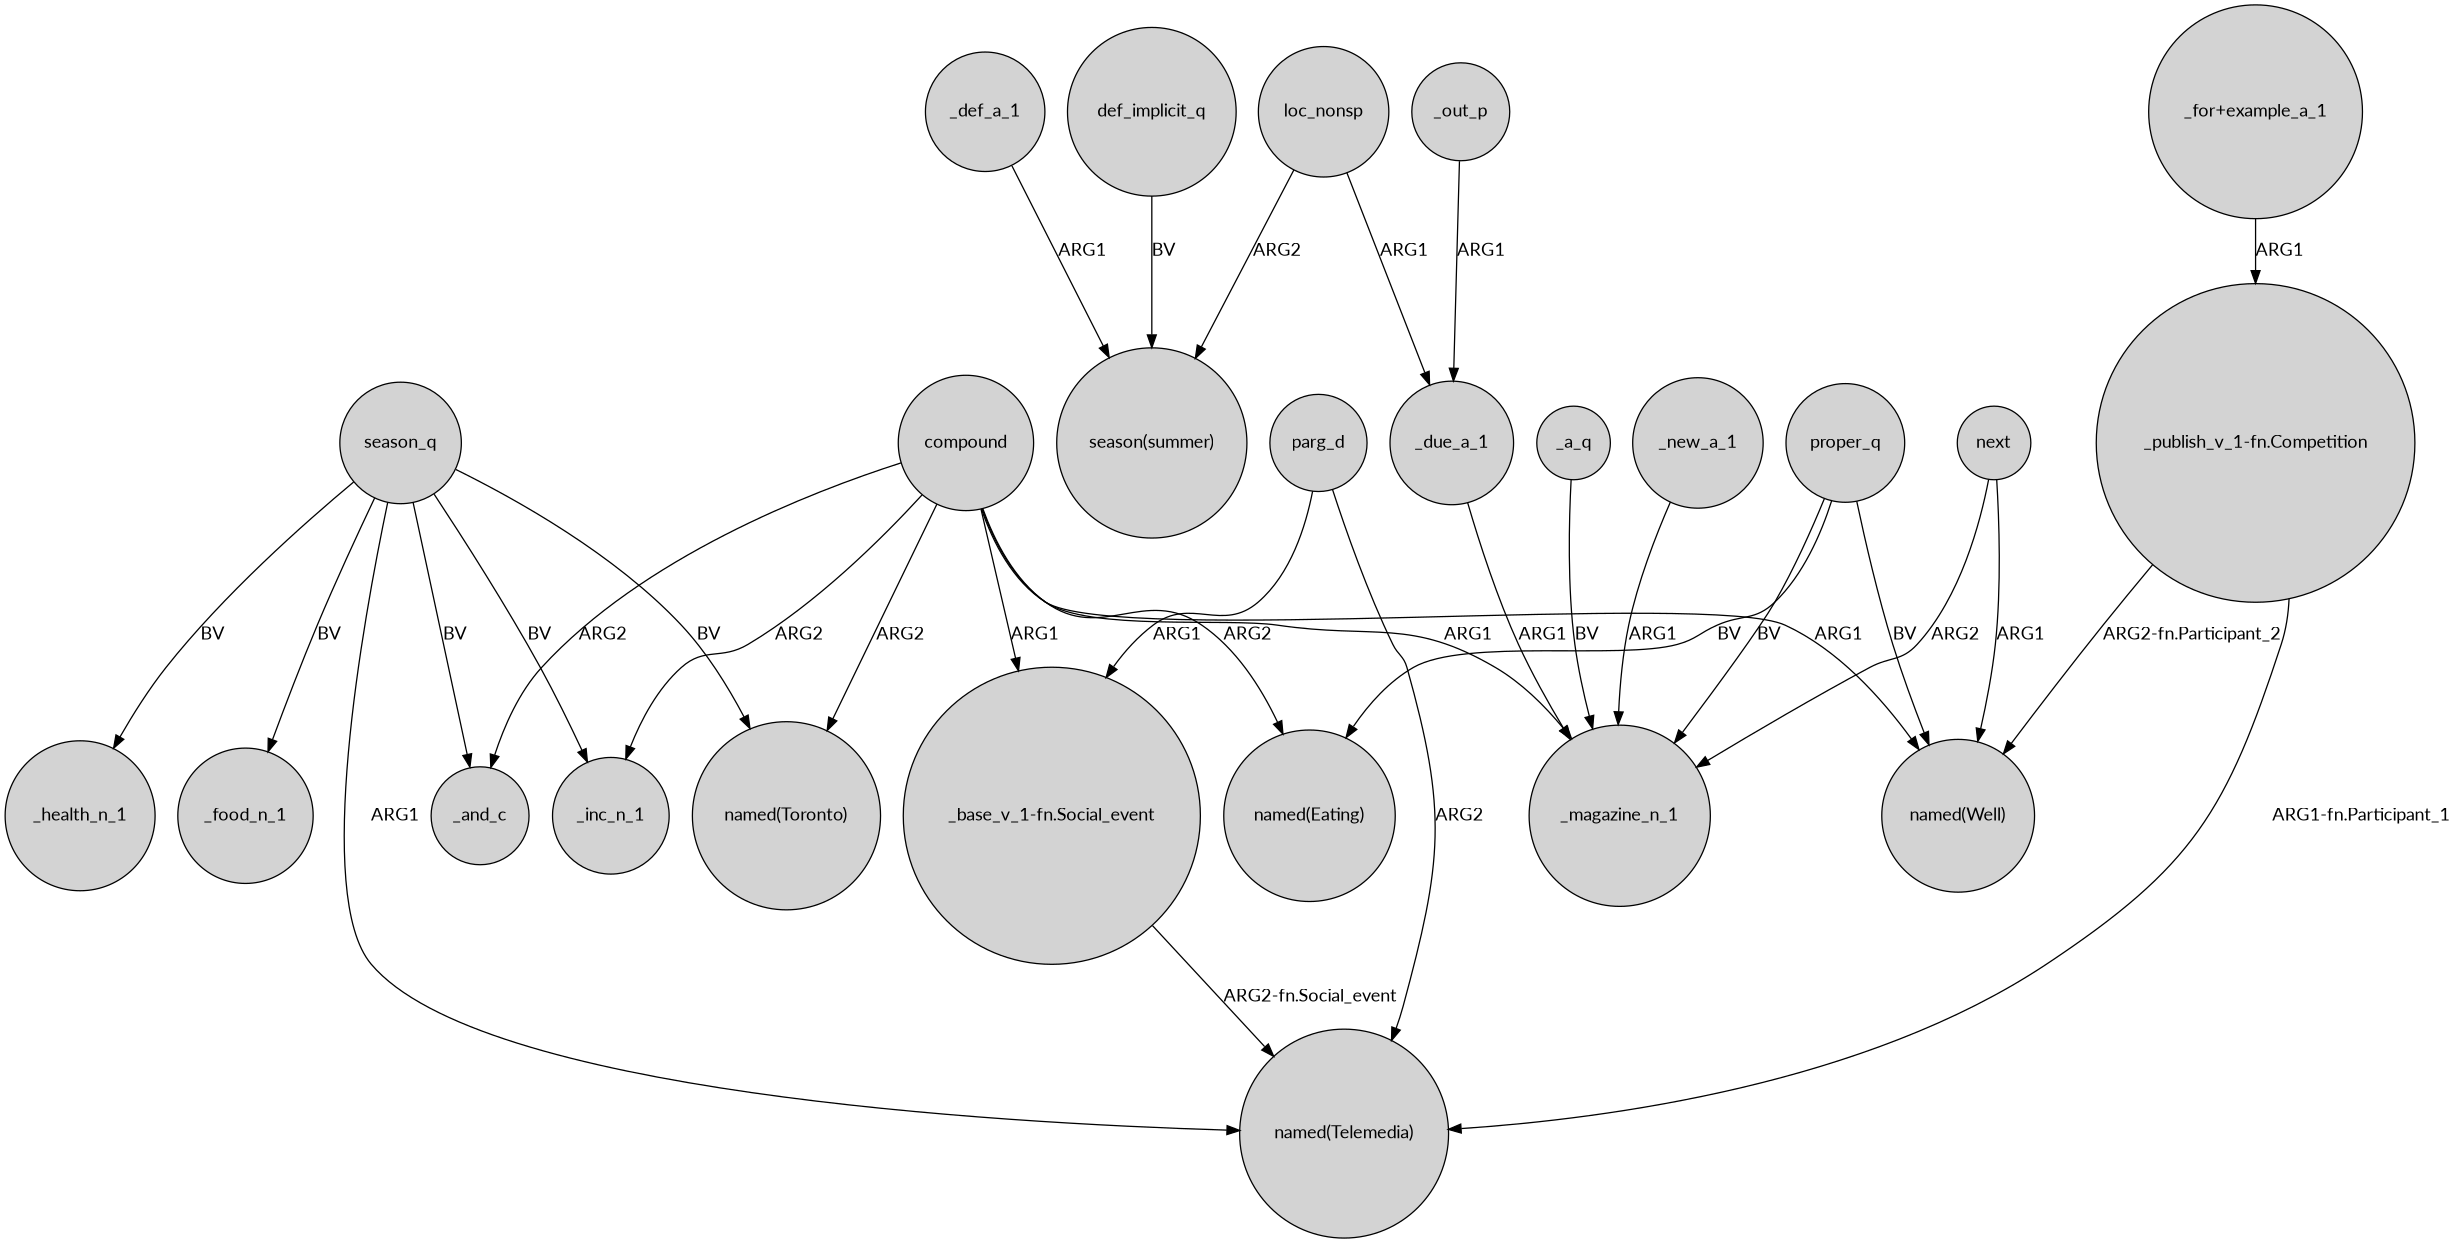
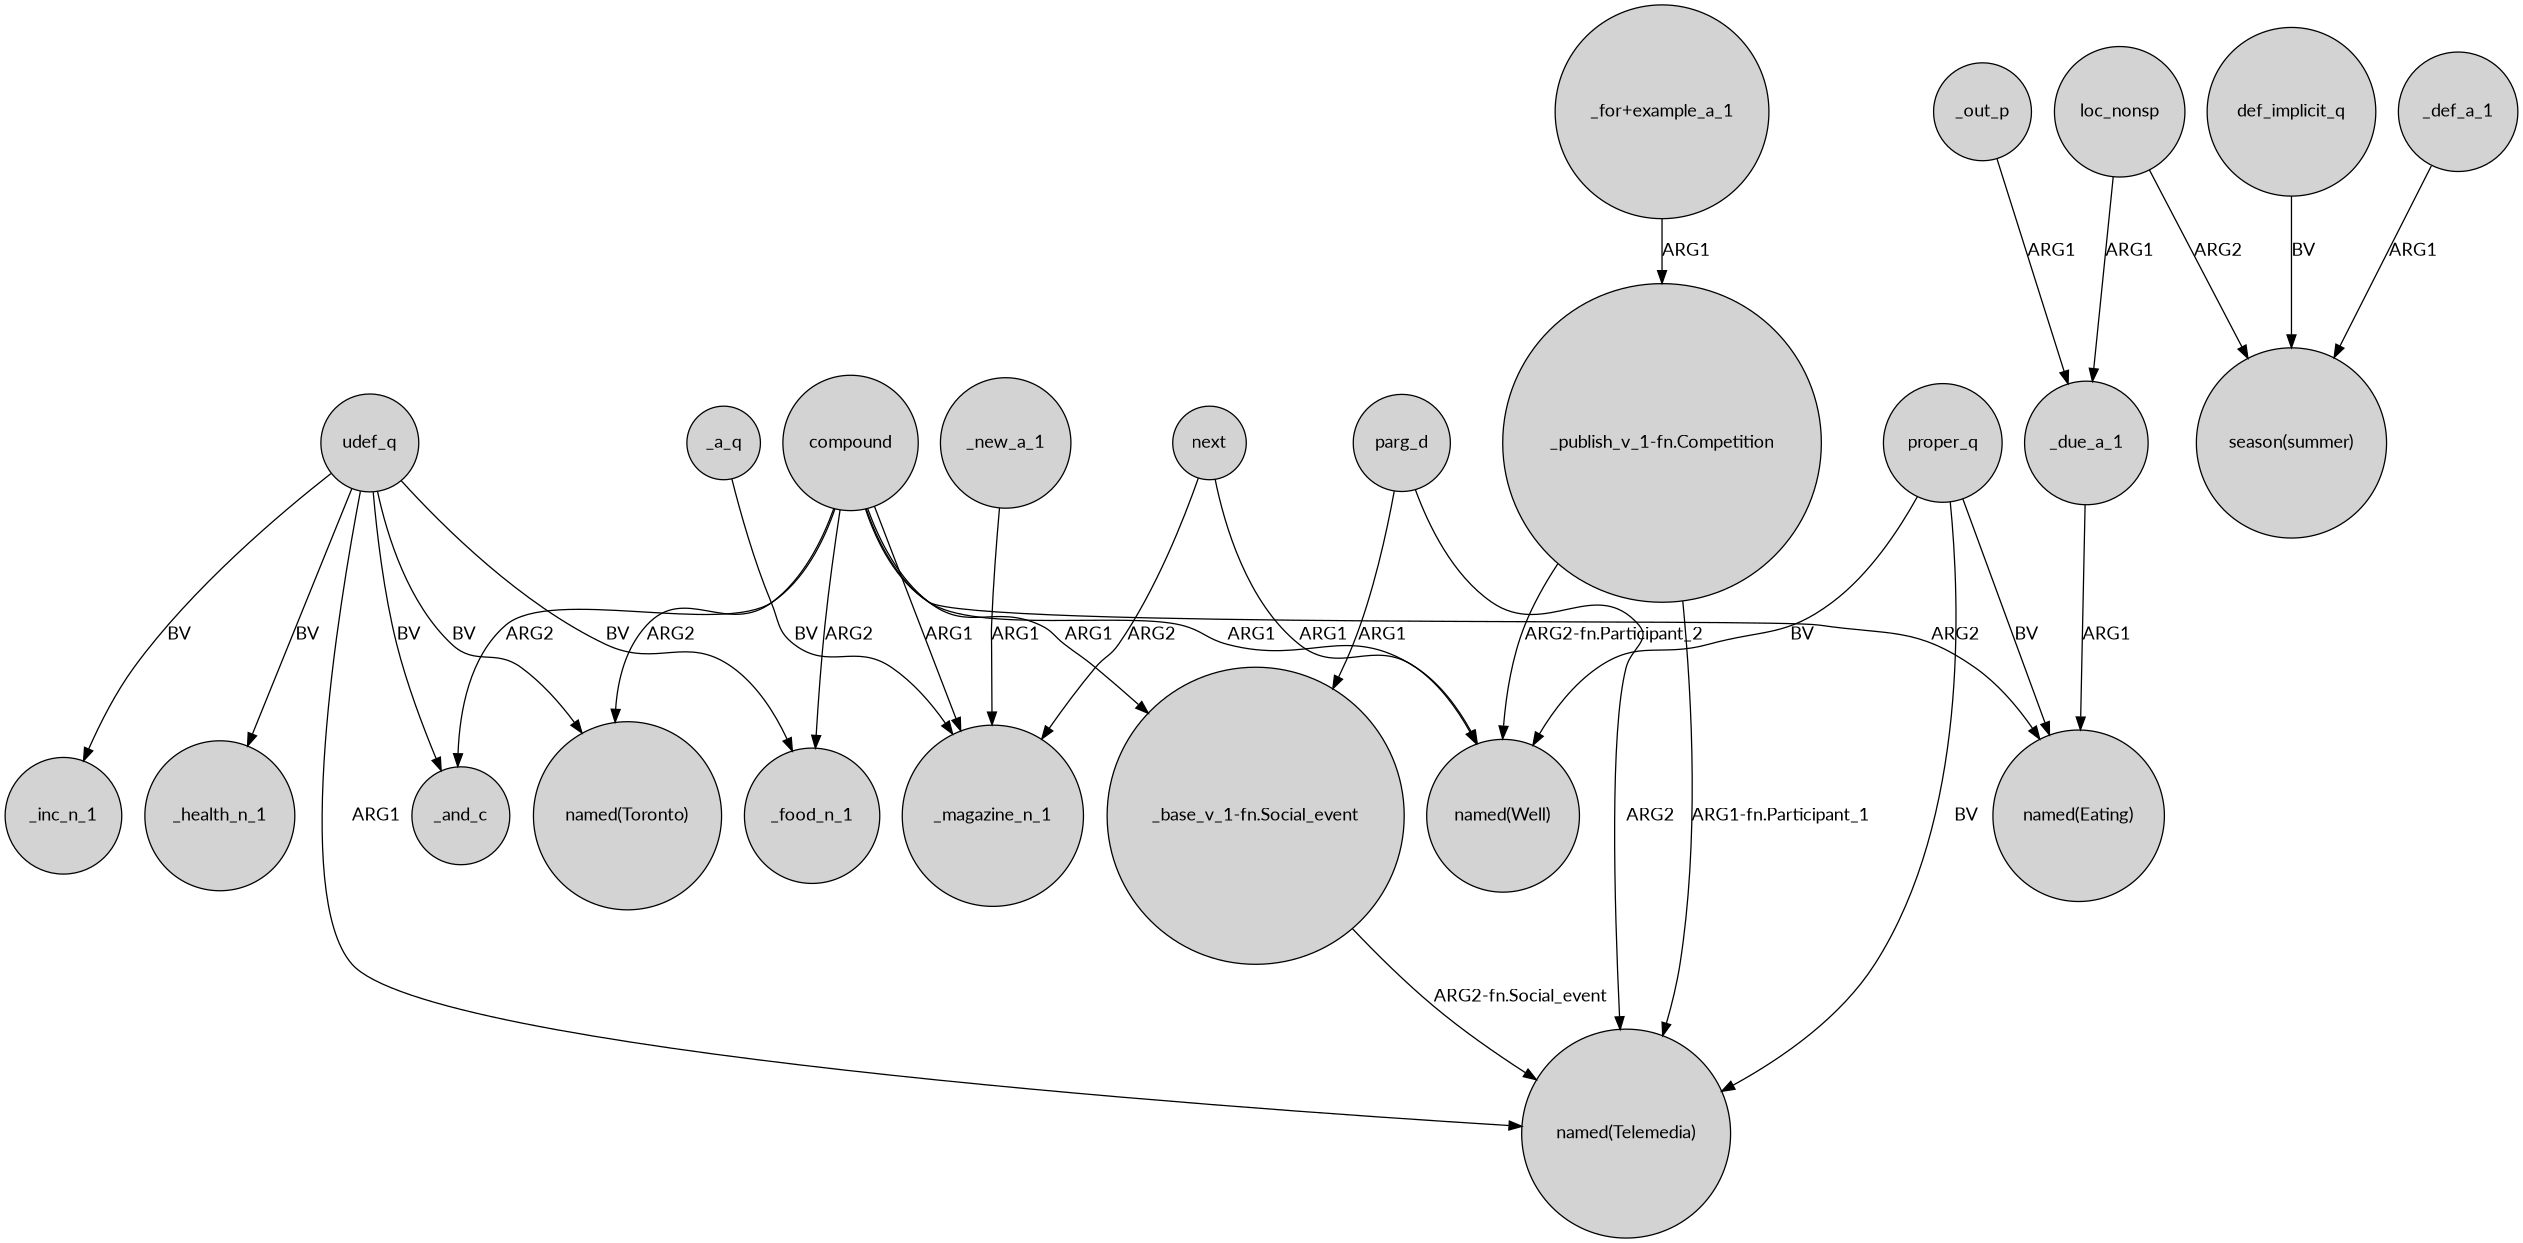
(401, 443) -> (370, 443)
(1510, 625) -> (2083, 611)
(775, 627) -> (825, 622)
(1755, 632) -> (1930, 832)
